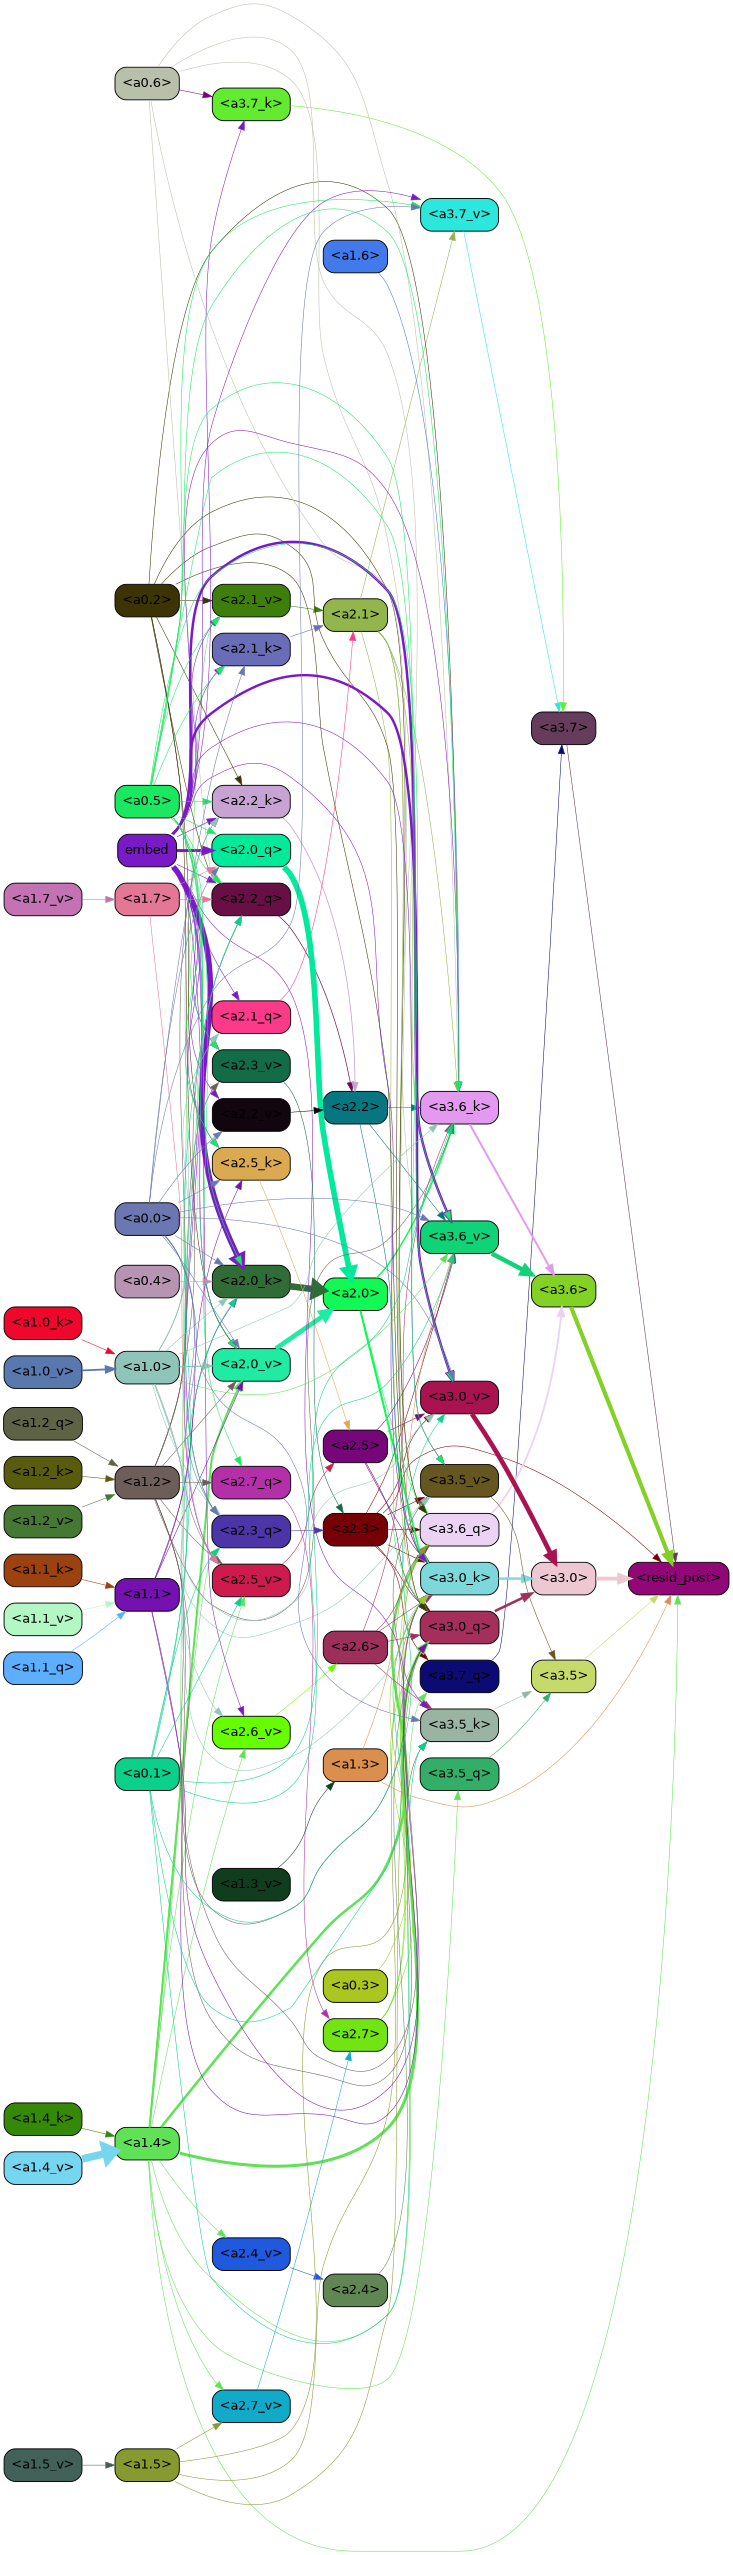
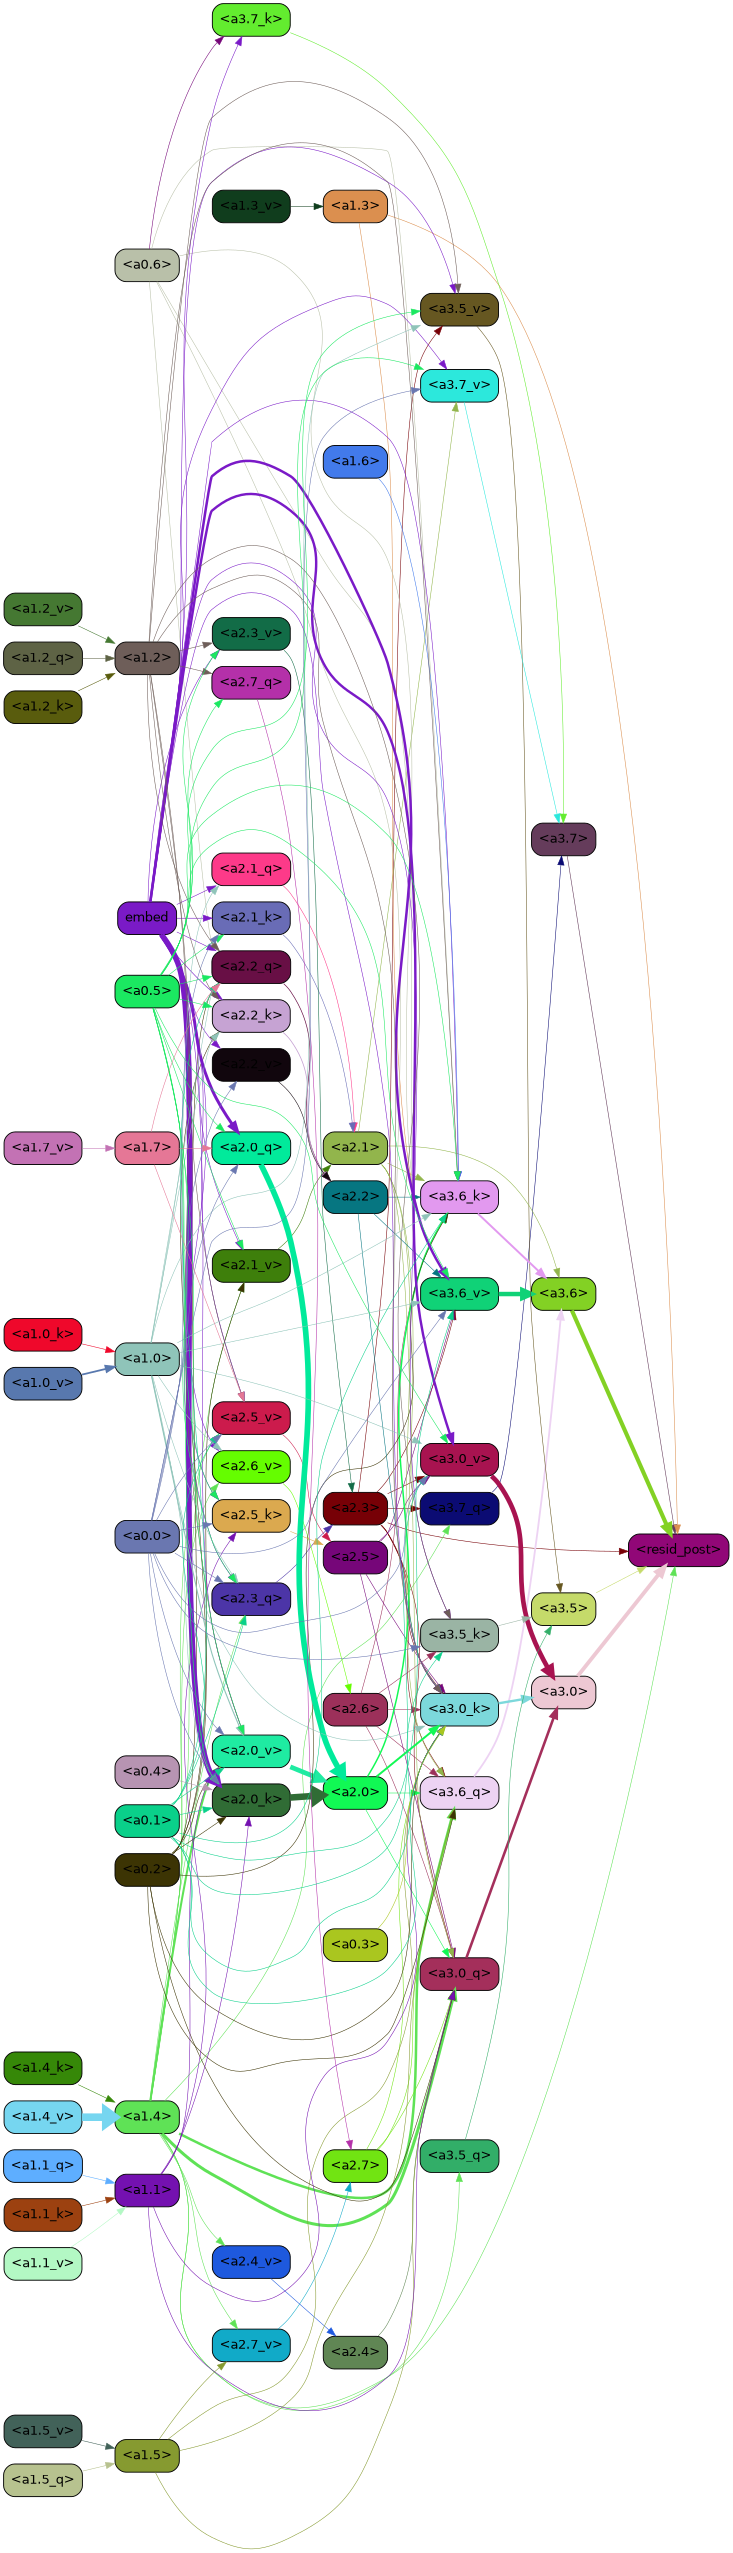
(413, 922) -> (498, 1172)
(324, 1374) -> (296, 1328)
none -> (193, 1788)
none -> (43, 2480)
